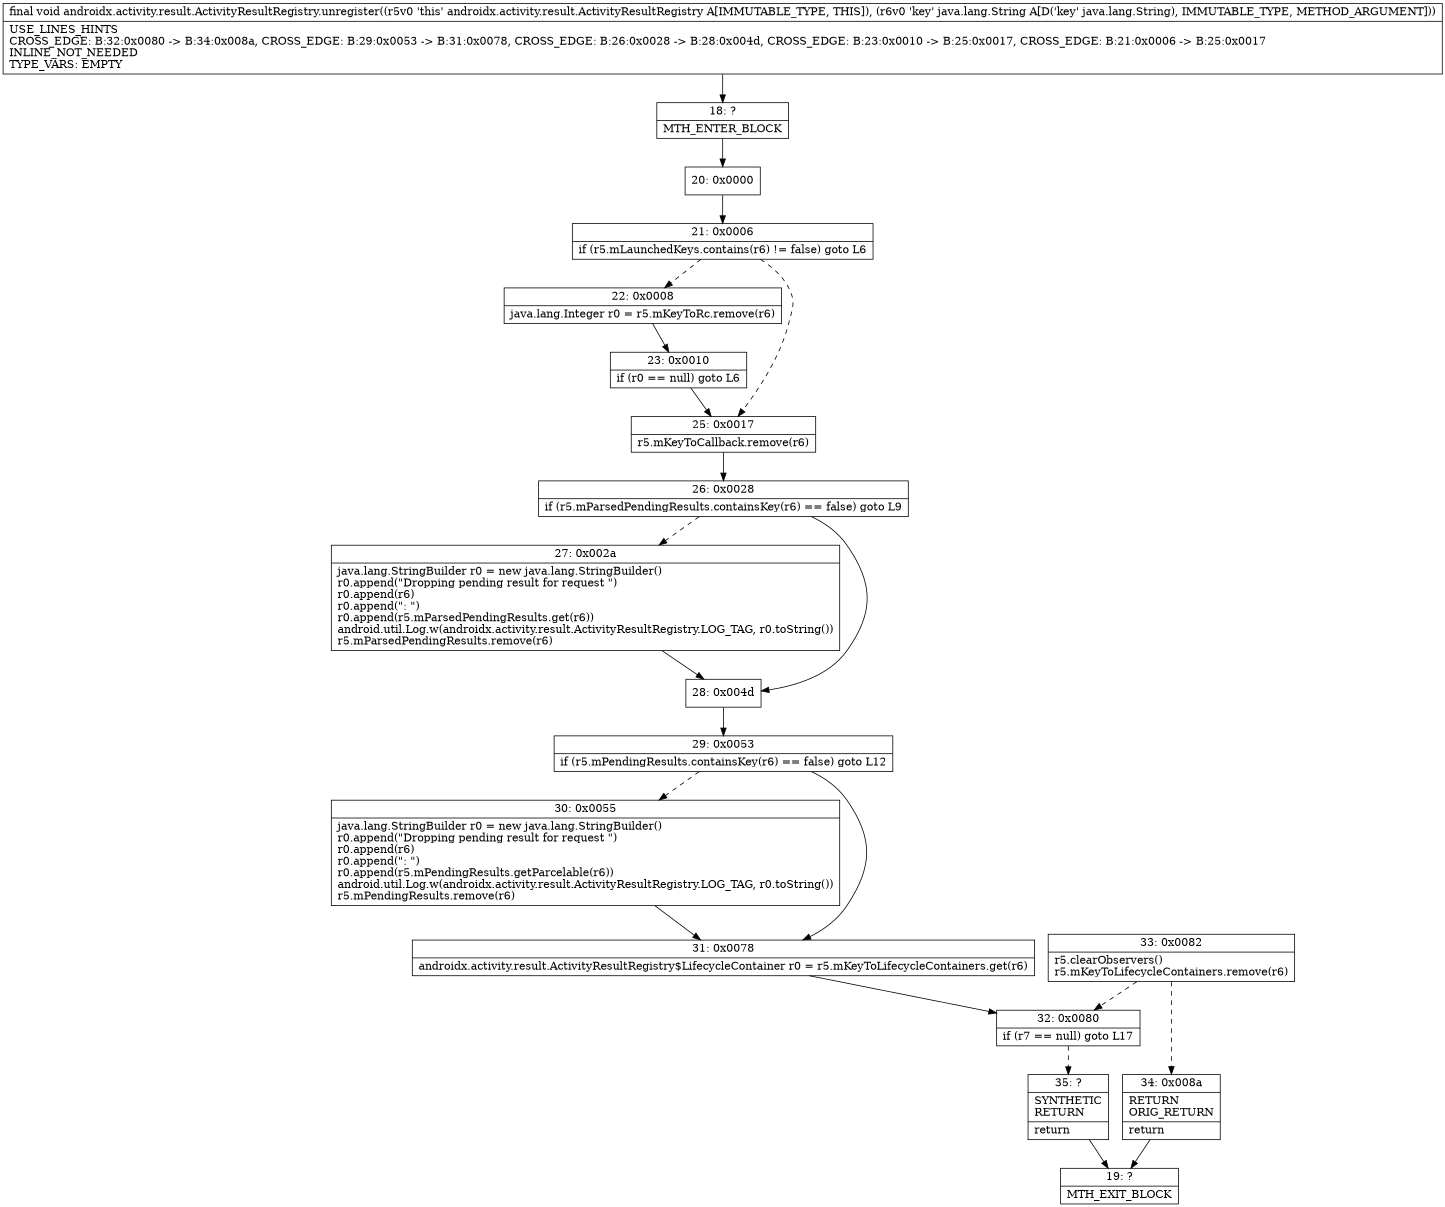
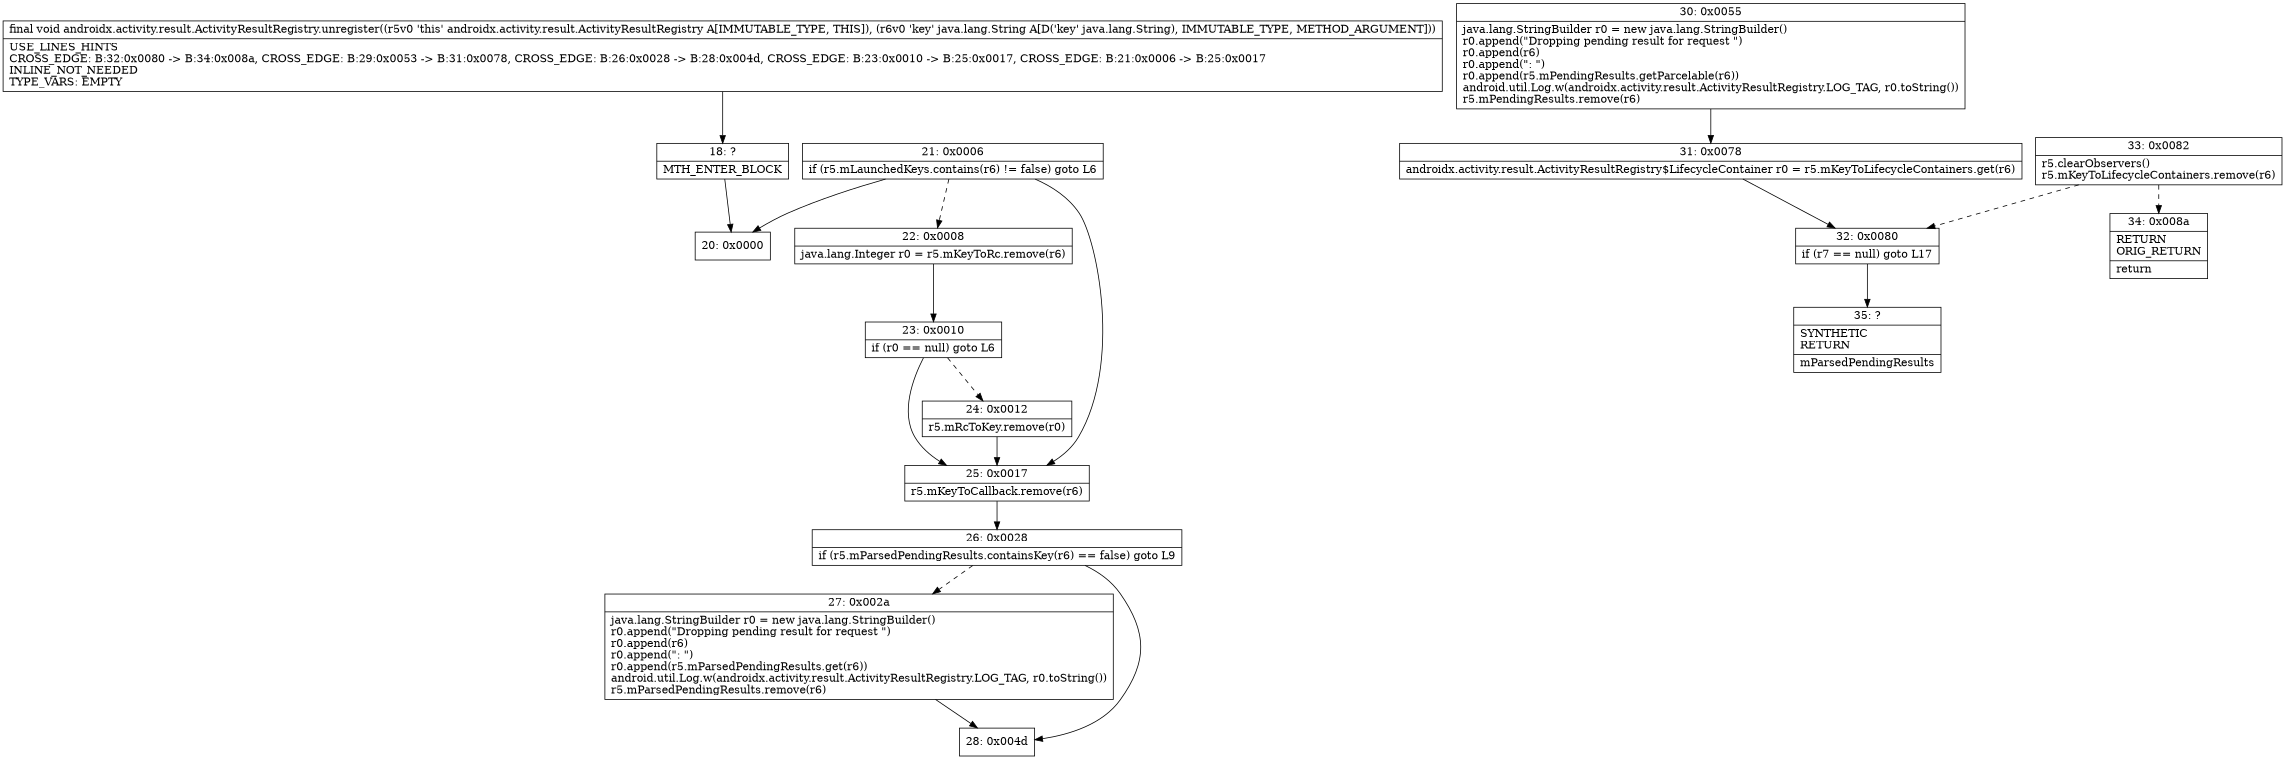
(723, 205) -> (821, 200)
(786, 334) -> (1102, 315)
none -> (997, 419)
(723, 754) -> none
(1068, 1056) -> (1867, 282)
(1052, 1130) -> (1867, 363)
(1119, 1186) -> none
